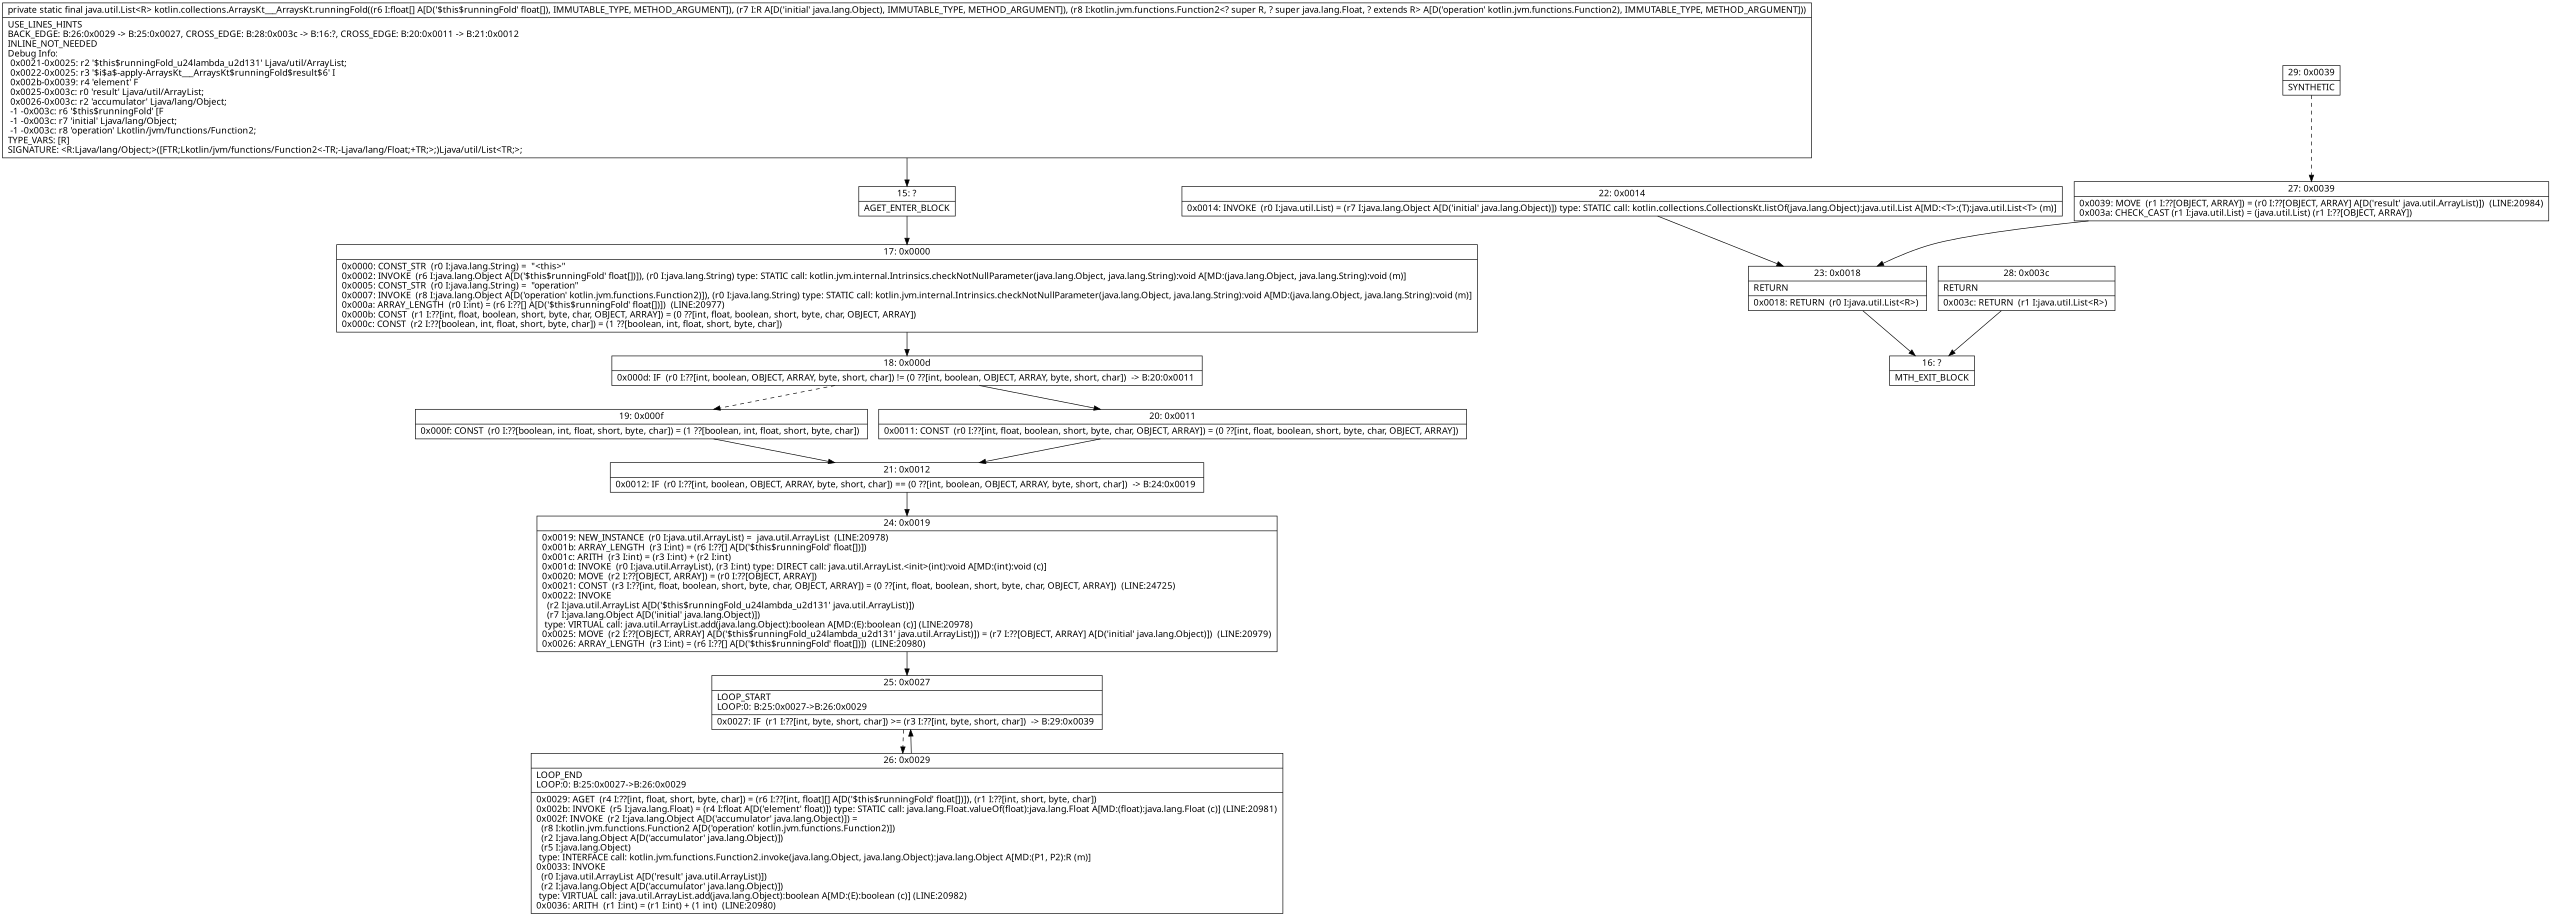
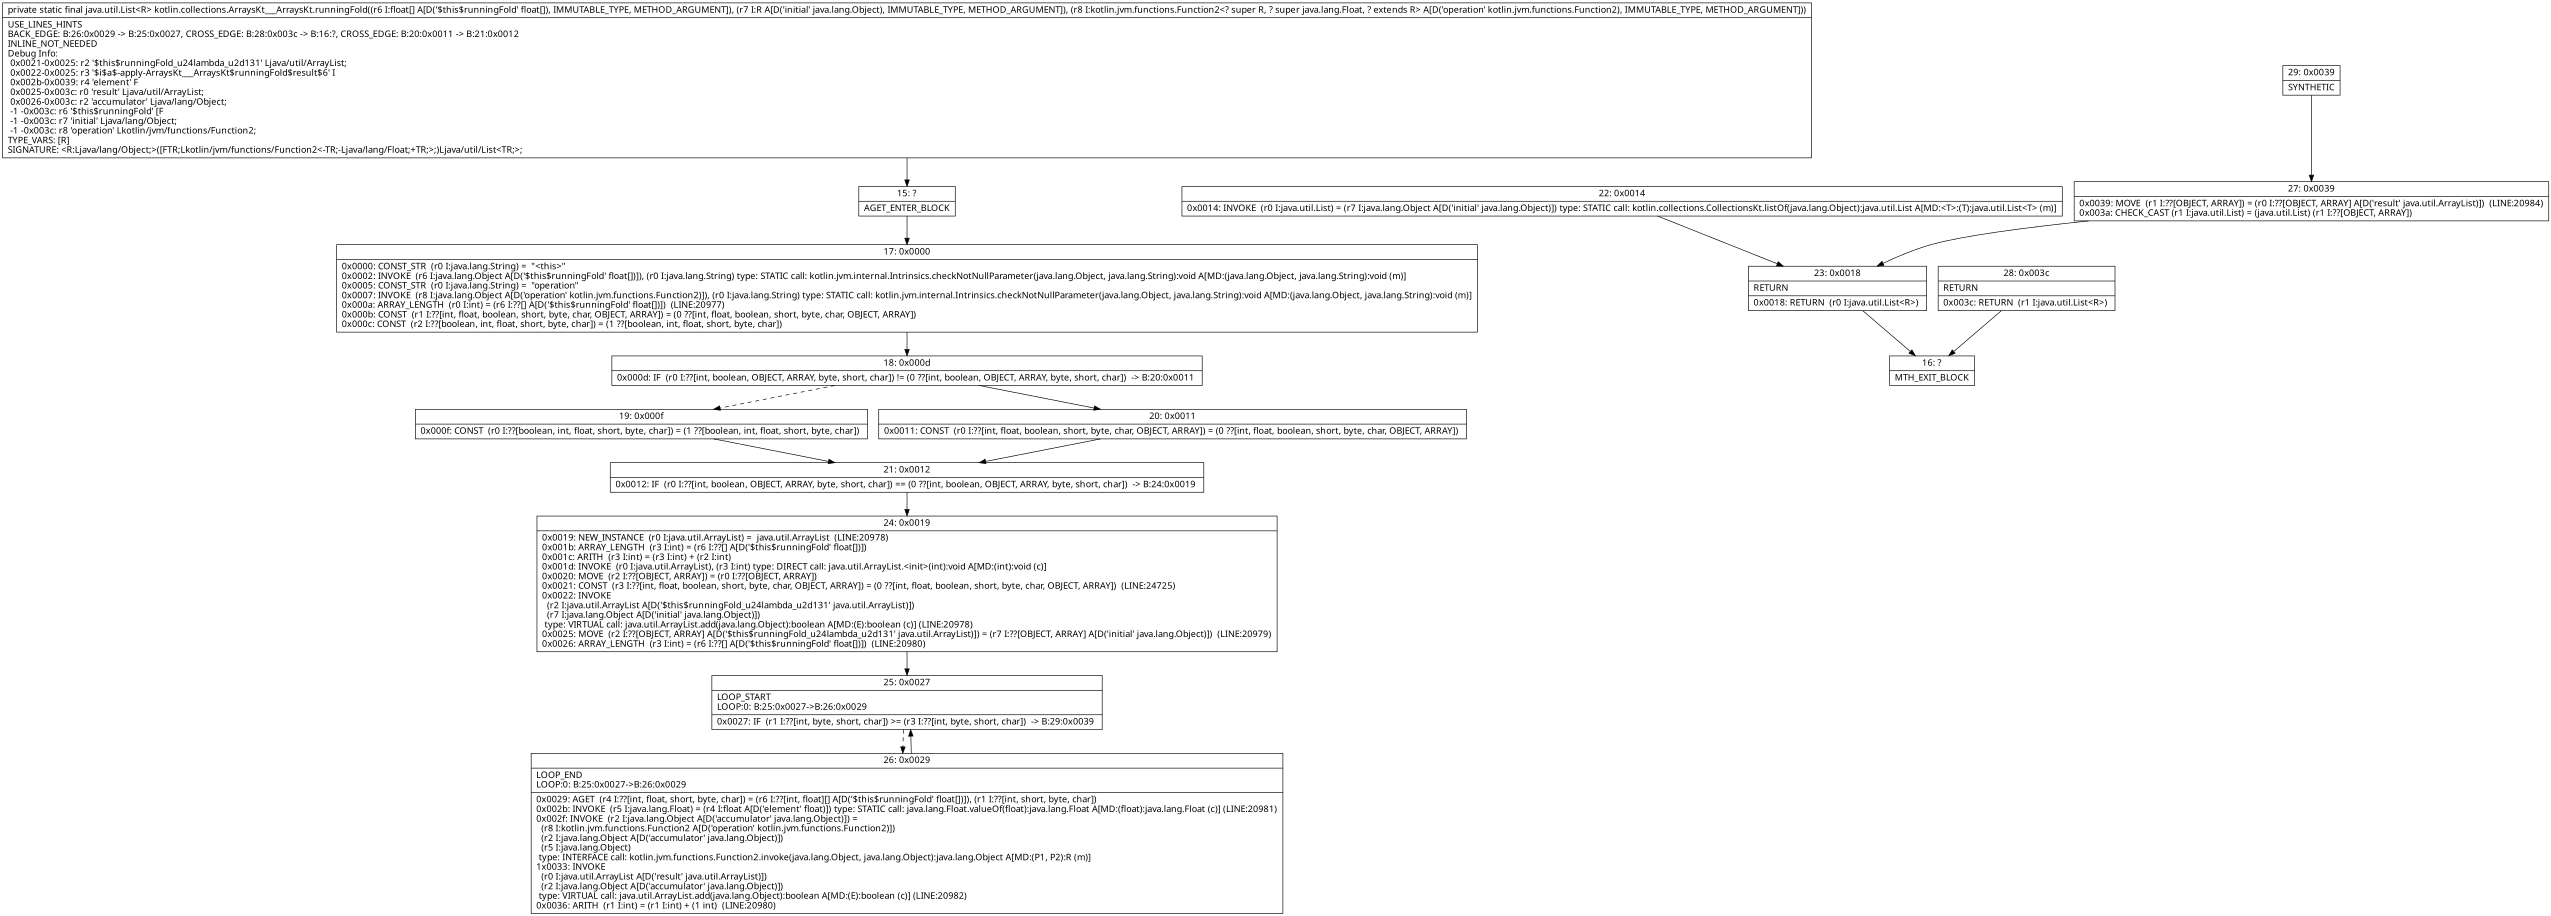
(2311, 135) -> (2311, 135)
(573, 867) -> (573, 867)
